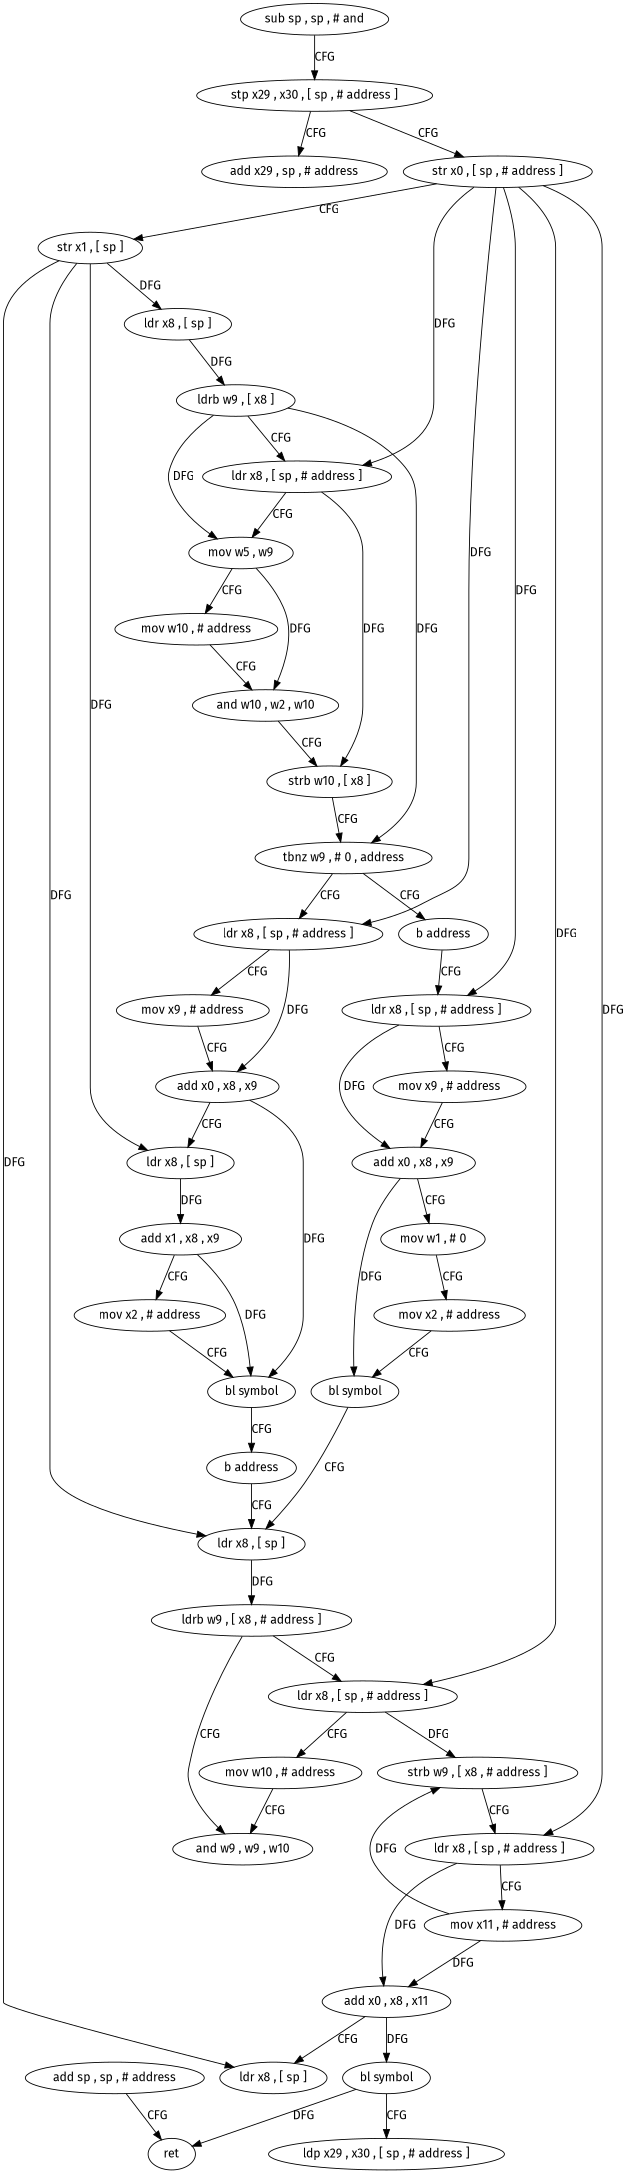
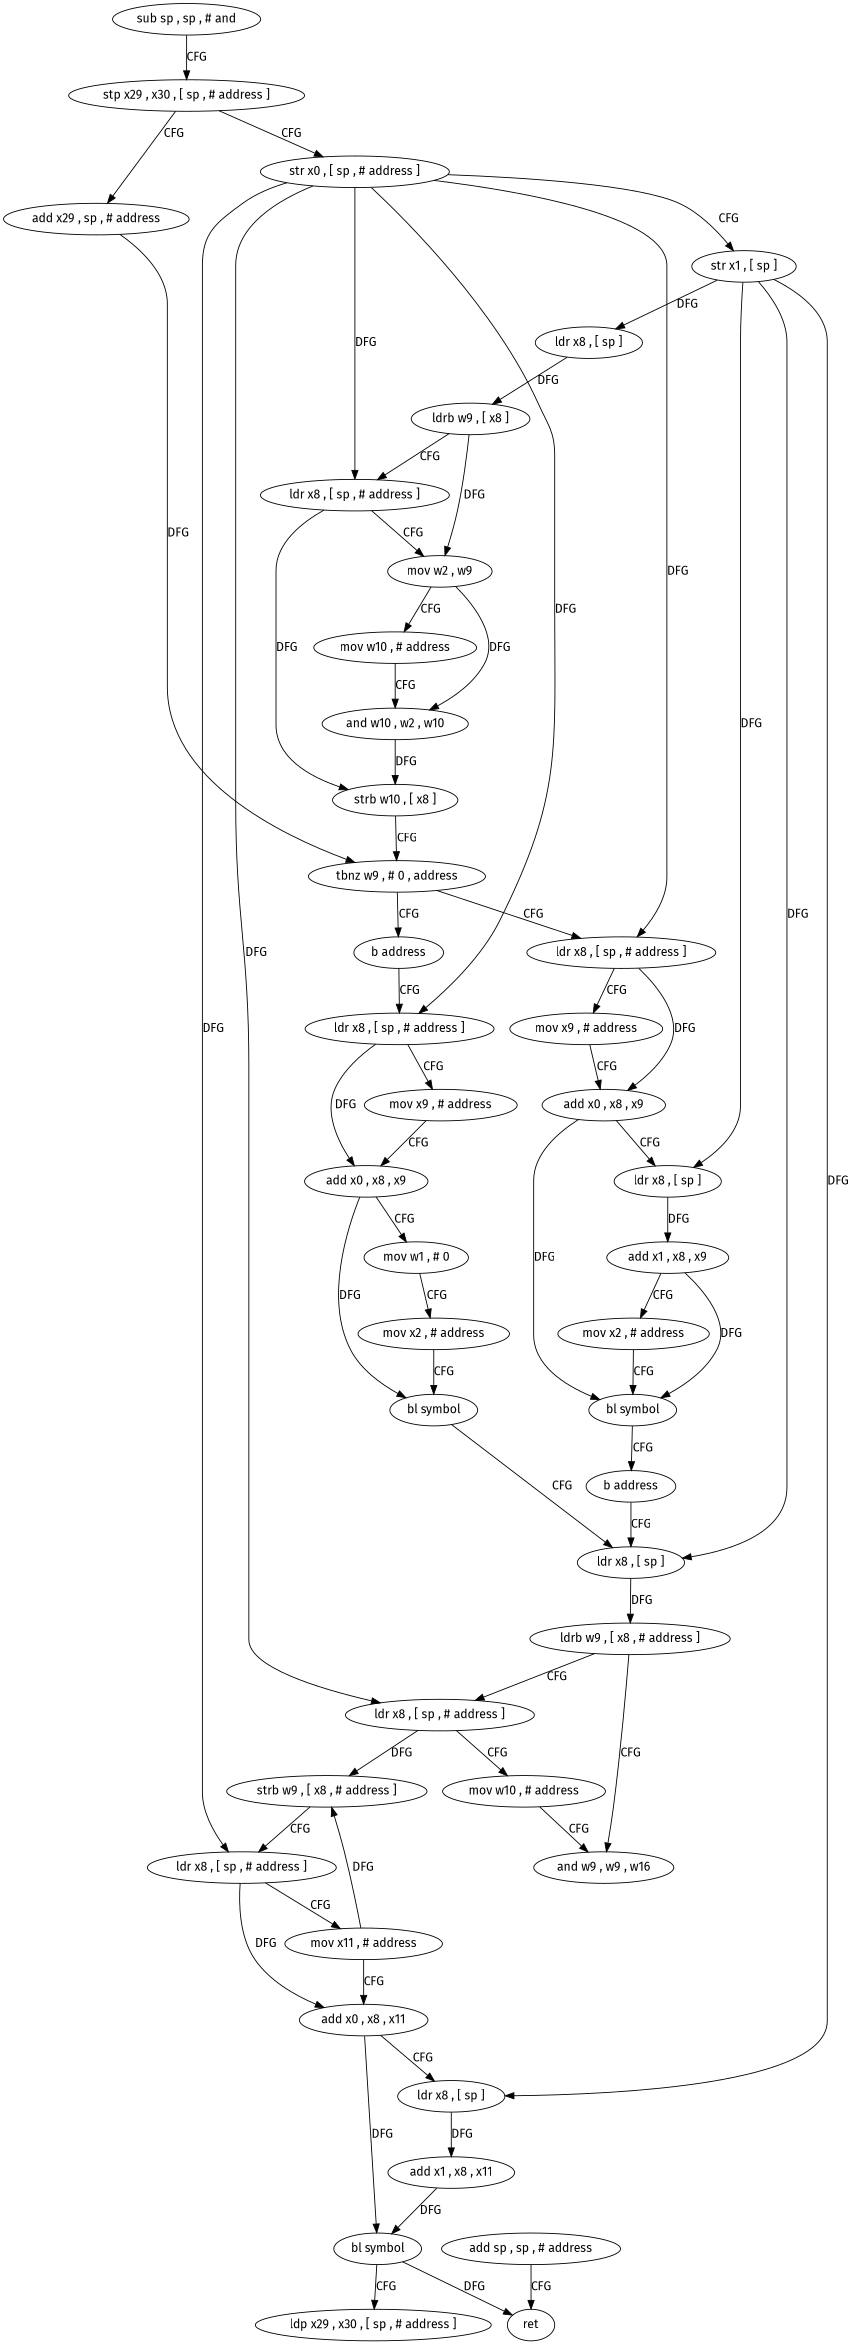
(241, 553) -> (440, 571)
(416, 591) -> (167, 584)
(312, 744) -> (406, 762)
(243, 1849) -> (604, 1868)
(463, 1964) -> (374, 1982)
none -> (451, 2173)
